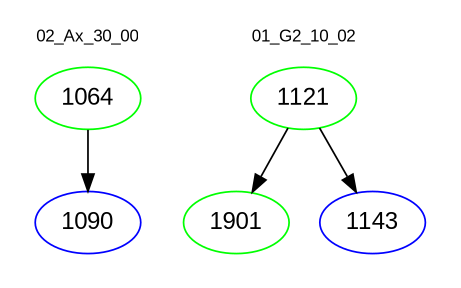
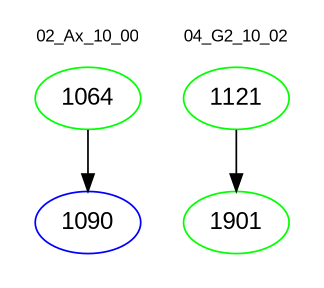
(88, 37) -> (88, 37)
(304, 37) -> (236, 37)
(373, 223) -> none
